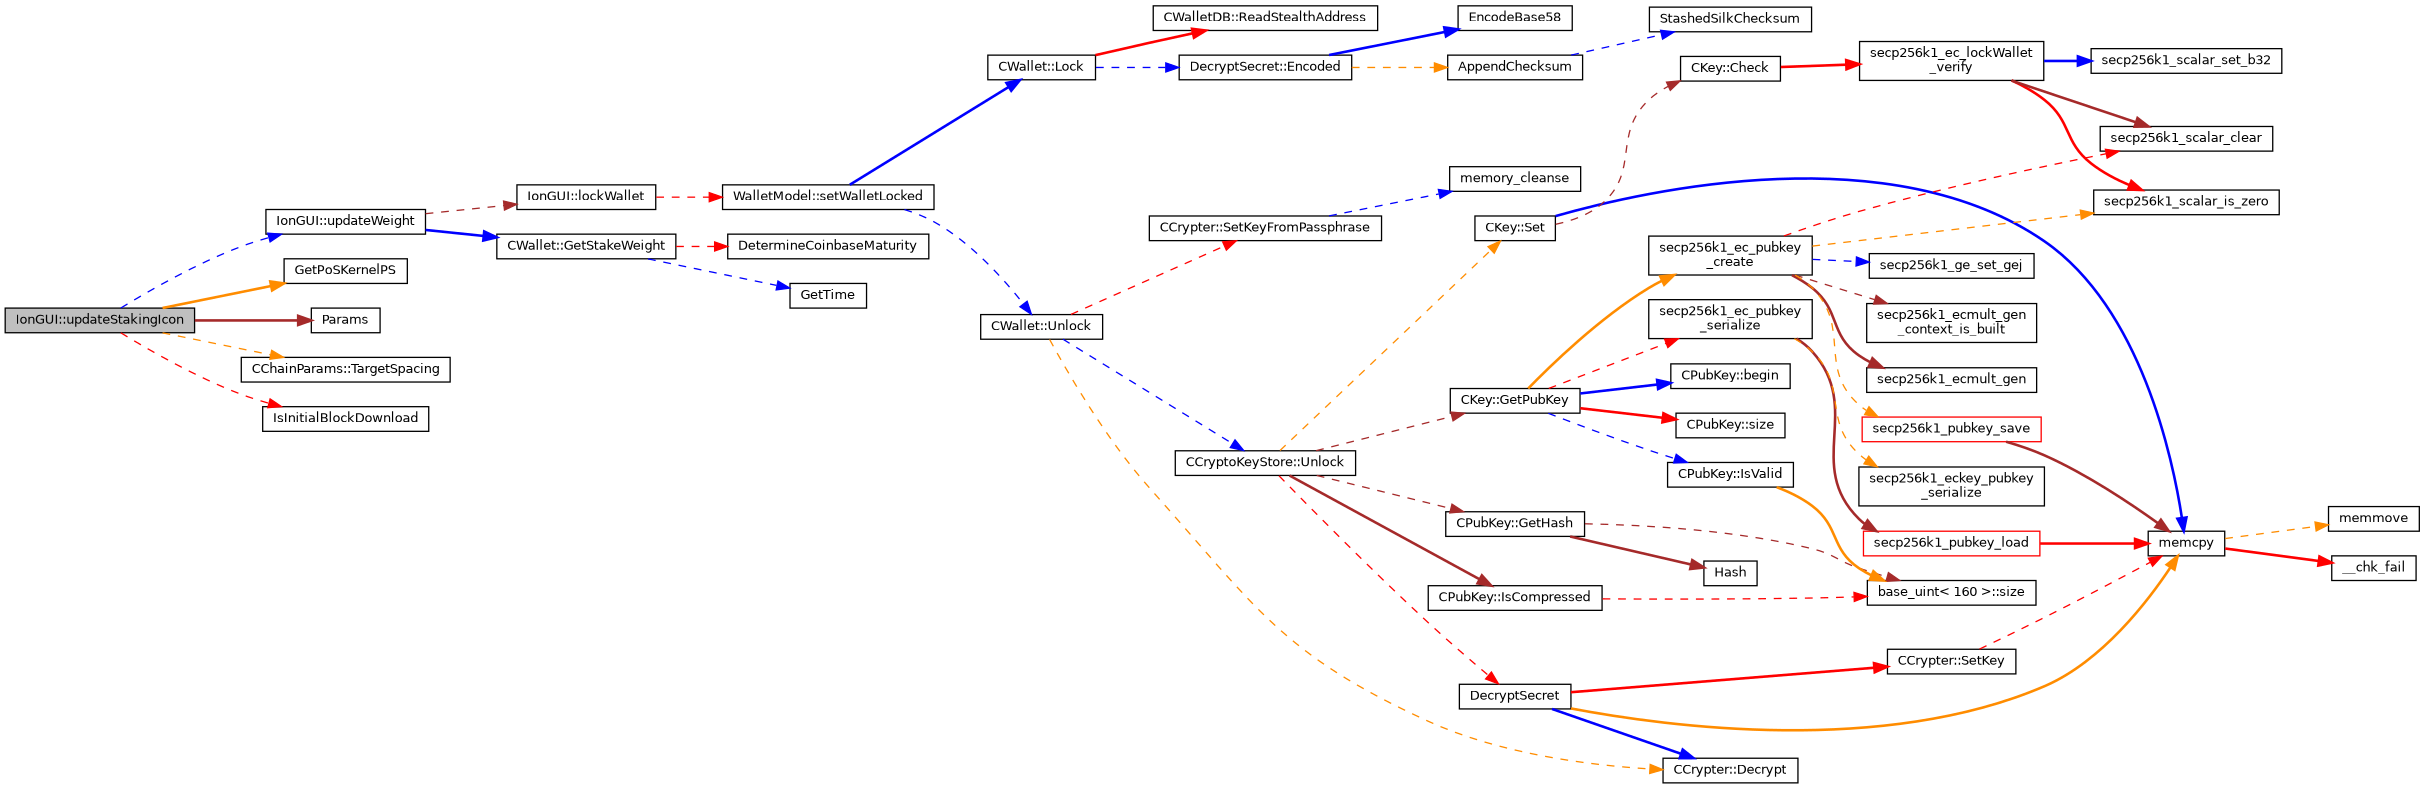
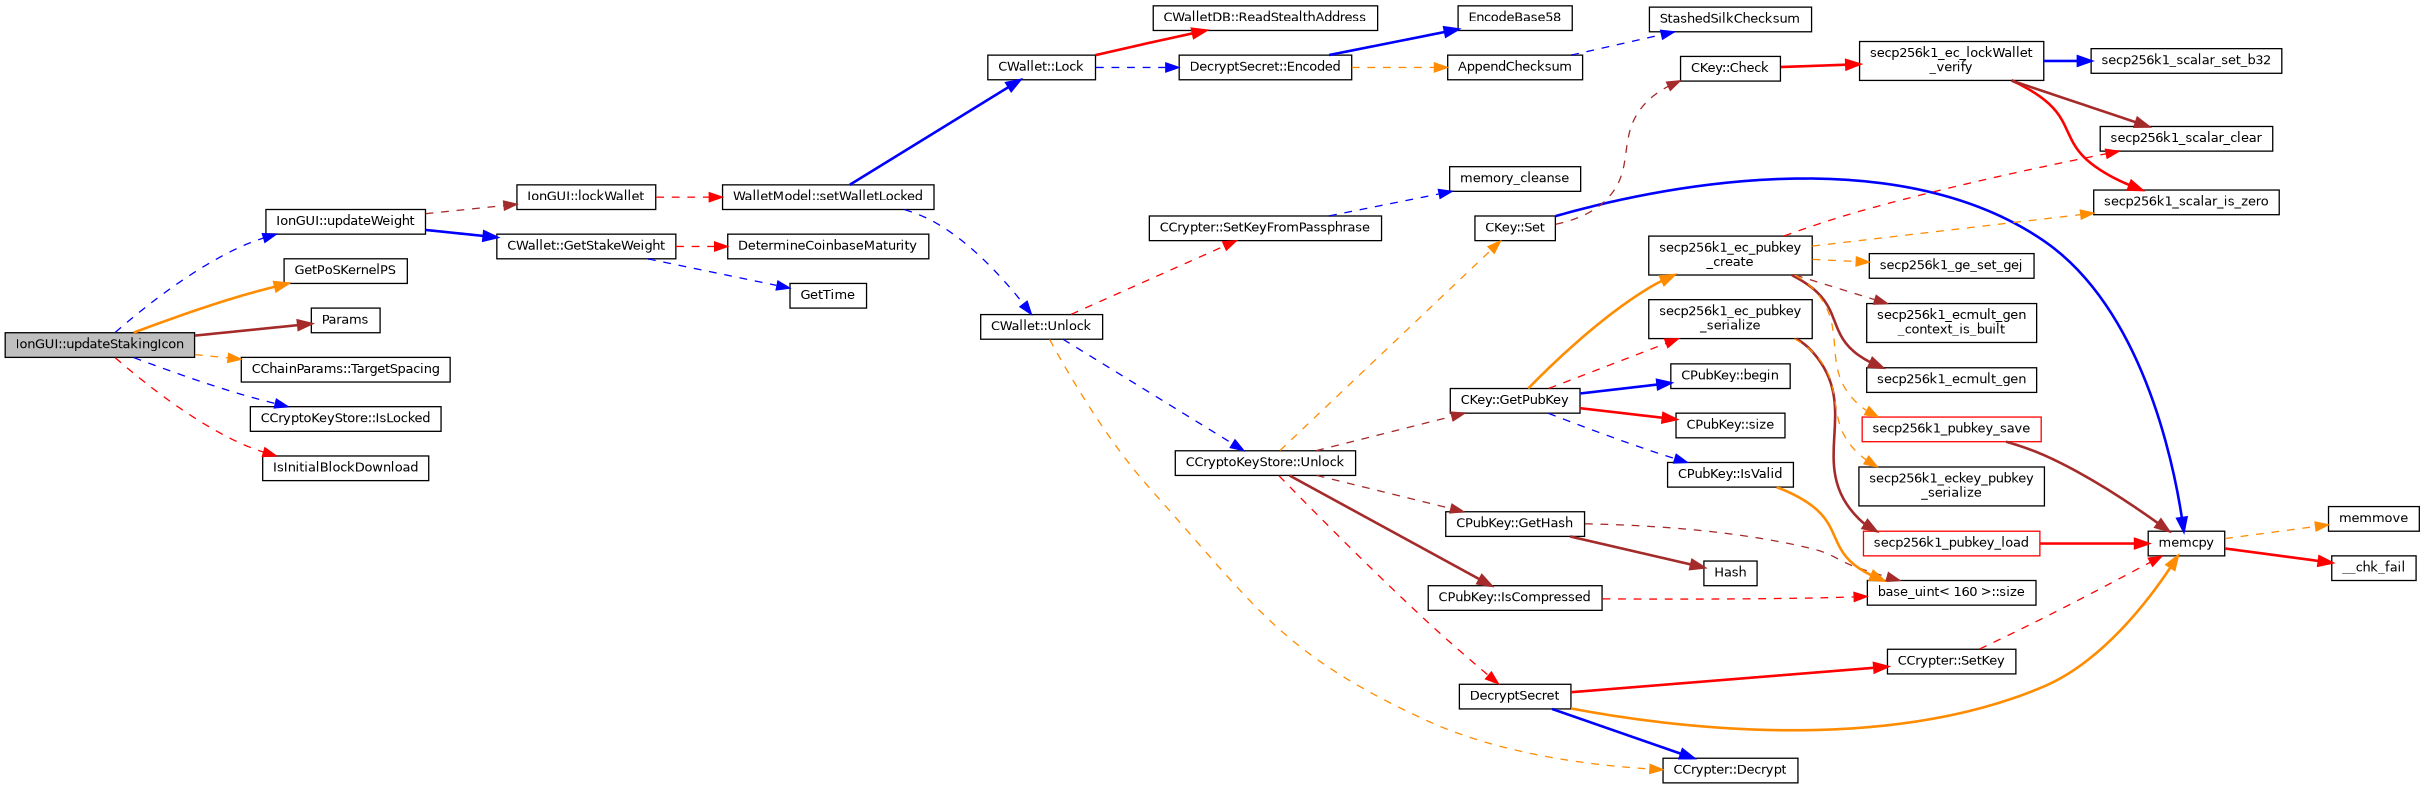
(1834, 260) -> (1834, 260)
none -> (346, 419)
